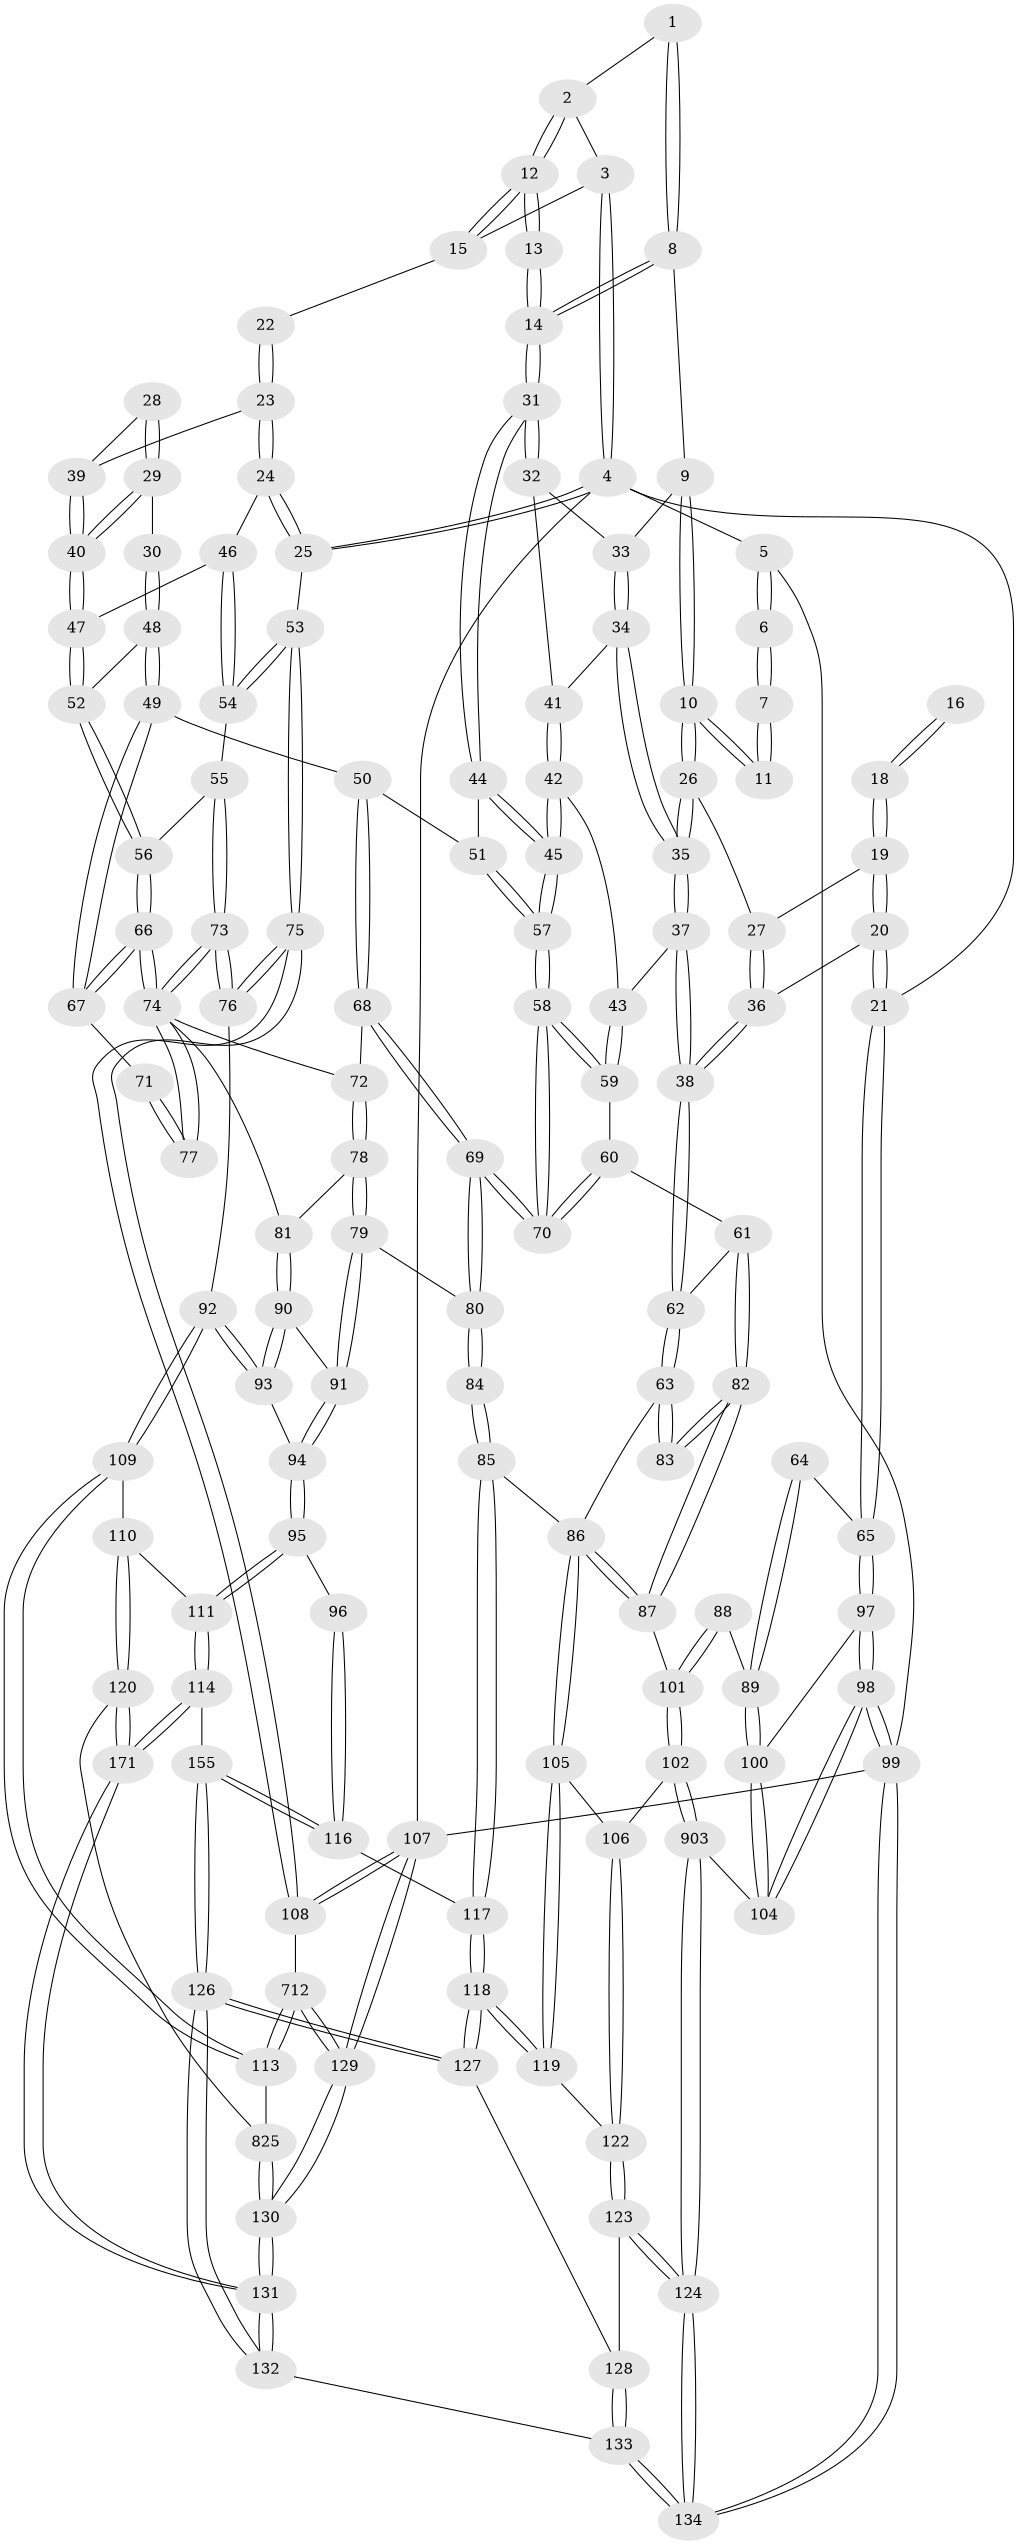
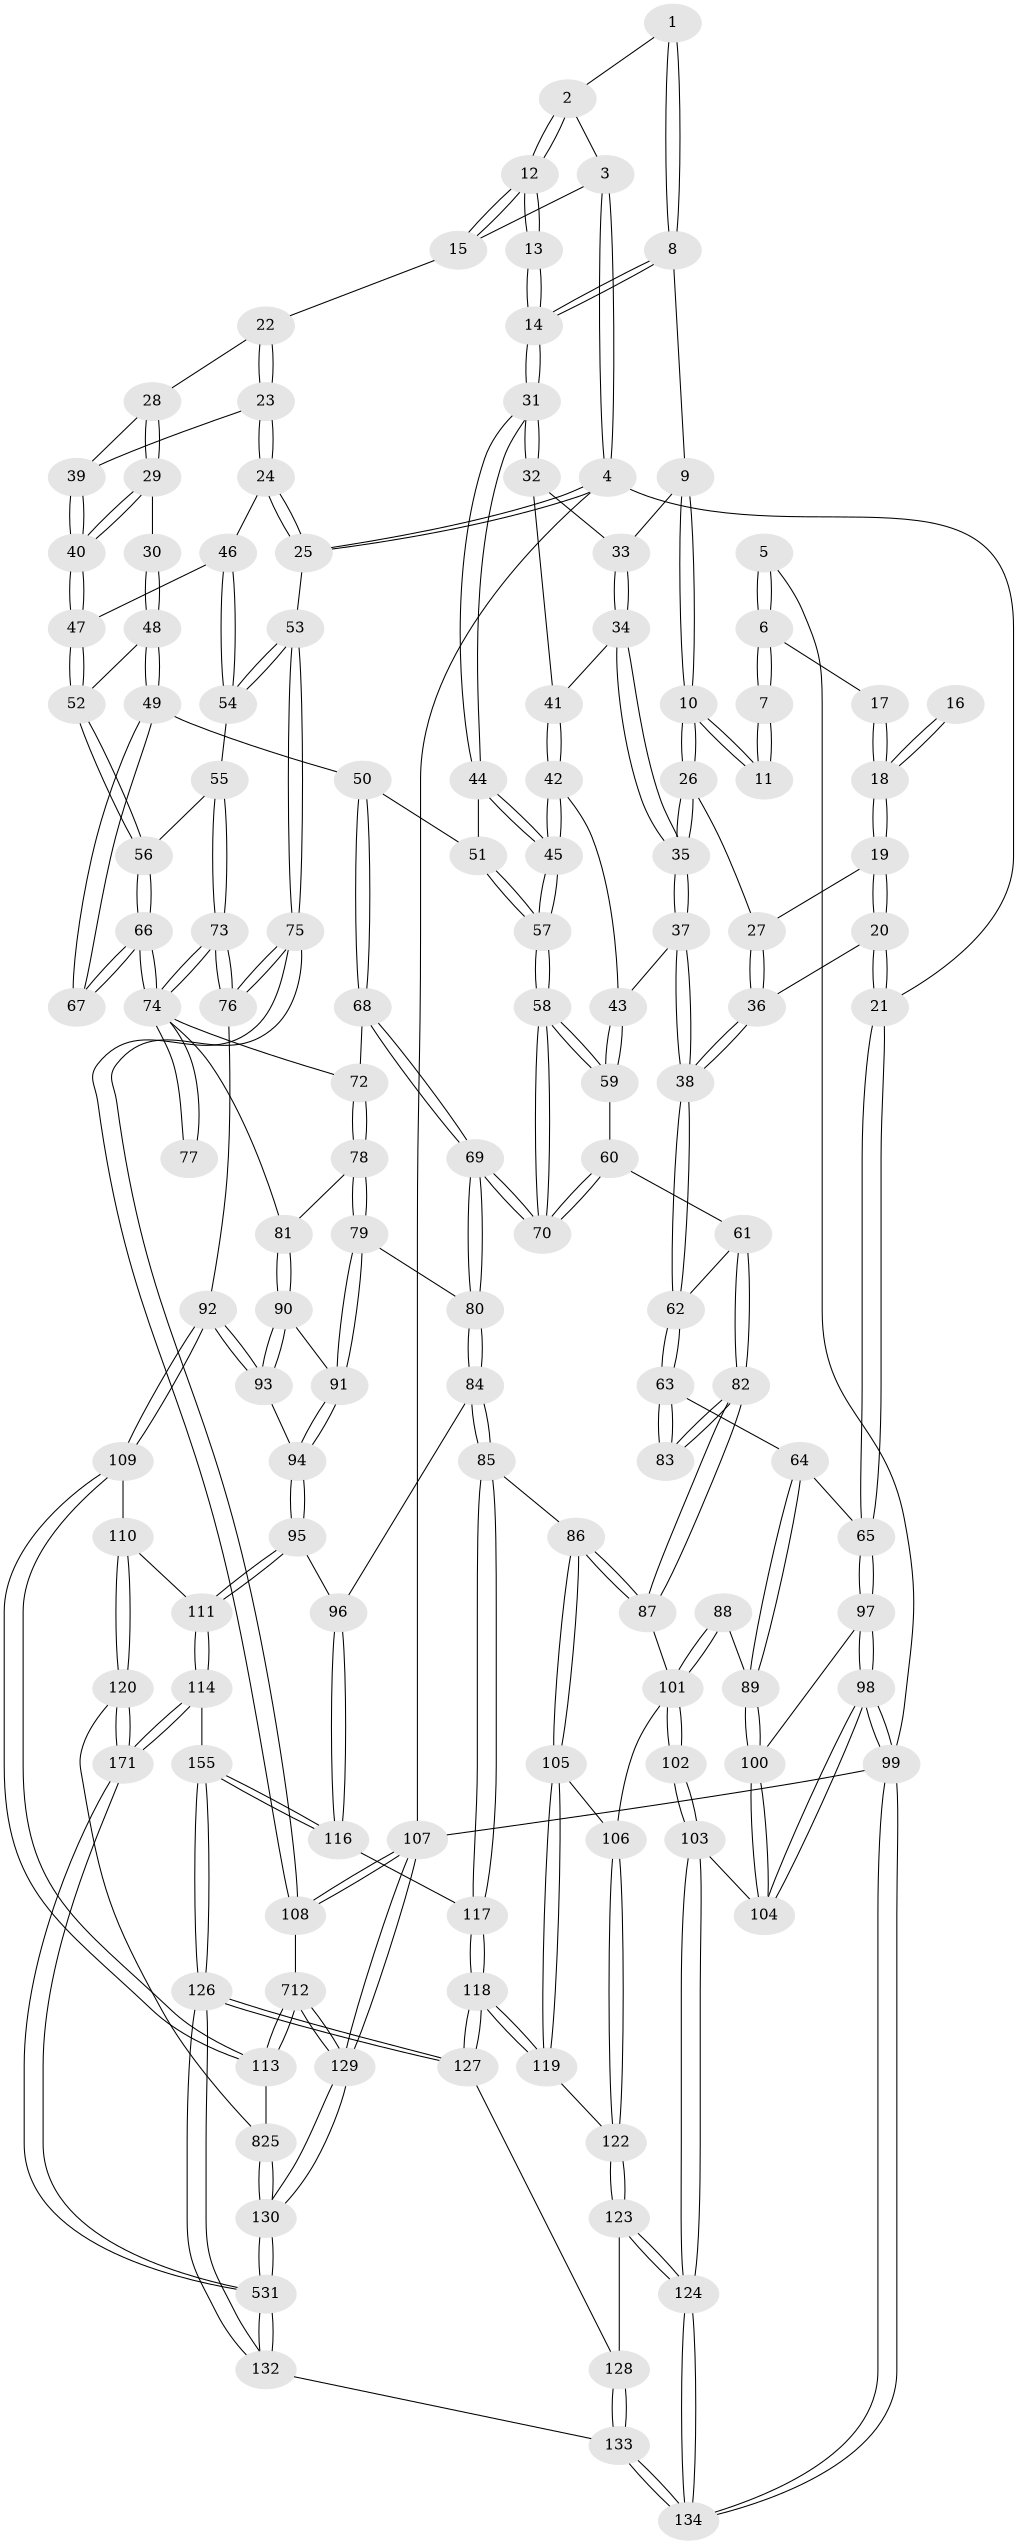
none -> (209, 364)
(672, 509) -> none
none -> (880, 704)
(145, 1083) -> none
(617, 1460) -> (728, 1421)
none -> (407, 1499)
(649, 1799) -> (631, 1760)
(695, 1840) -> (695, 1840)
(266, 2294) -> (266, 2294)
